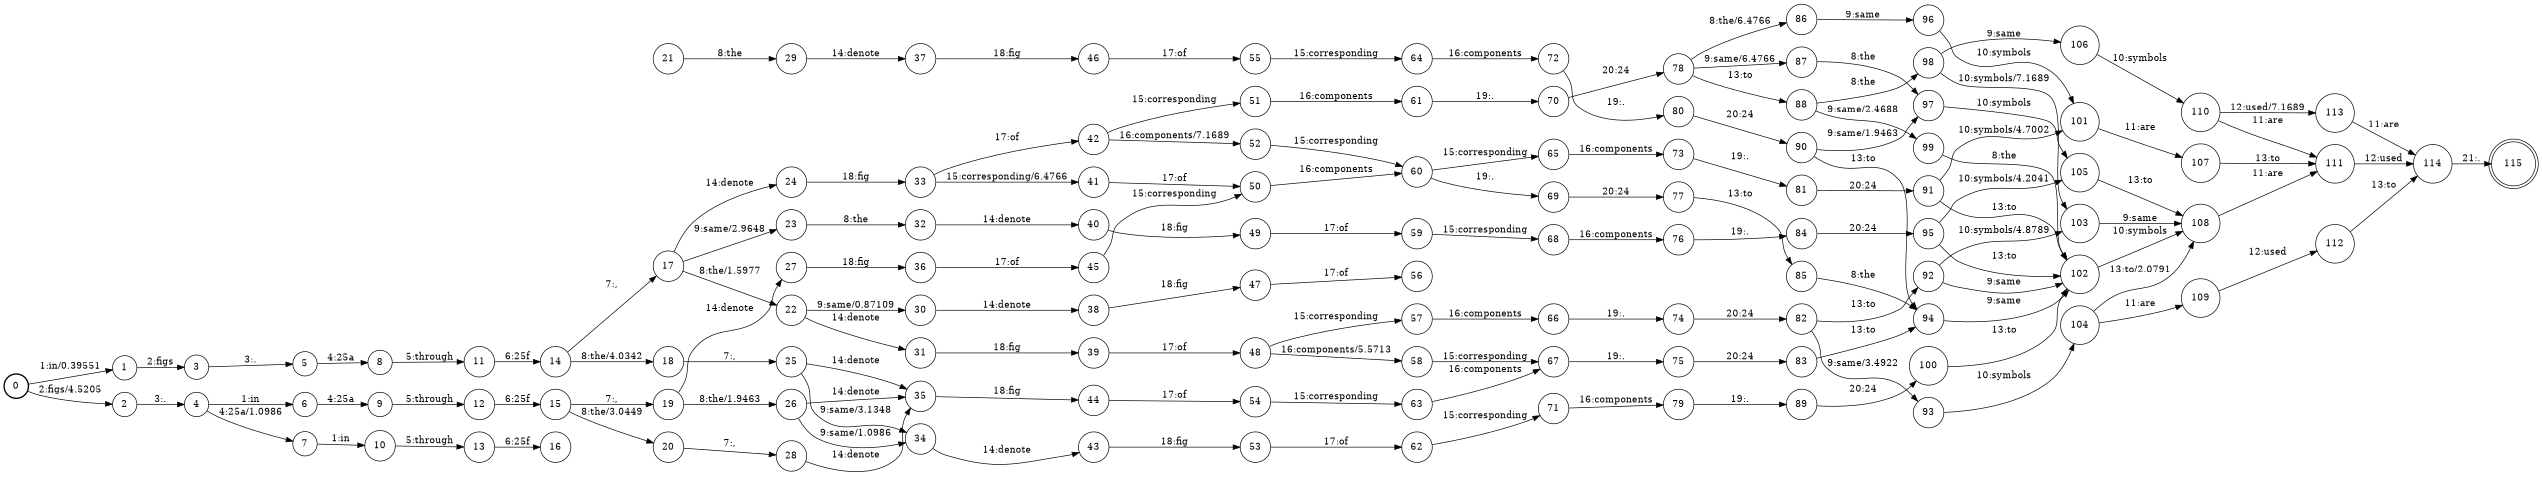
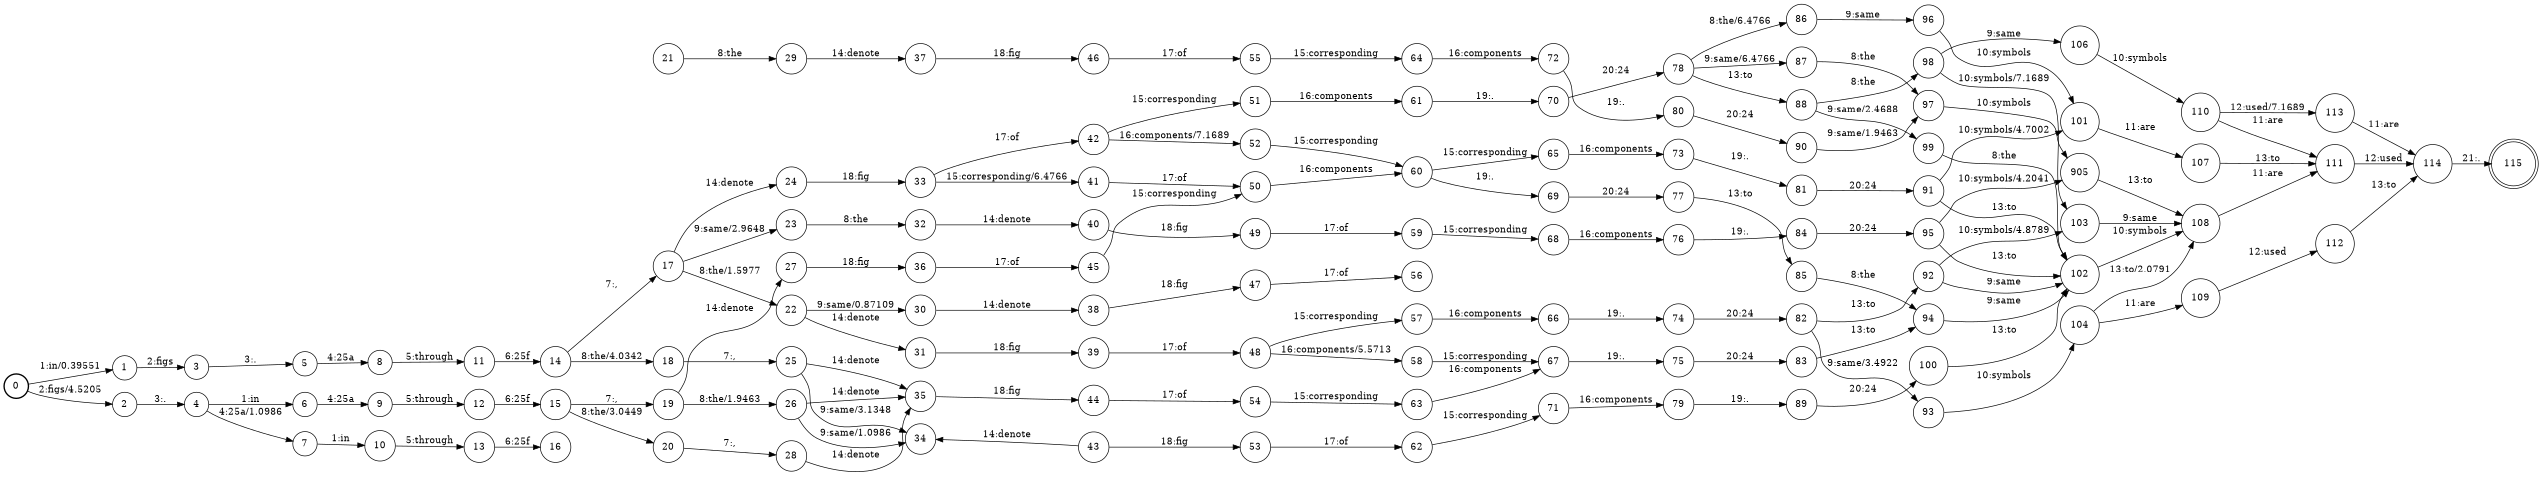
(2080, 173) -> (2080, 173)
(1905, 196) -> none
(1002, 464) -> (1011, 442)
